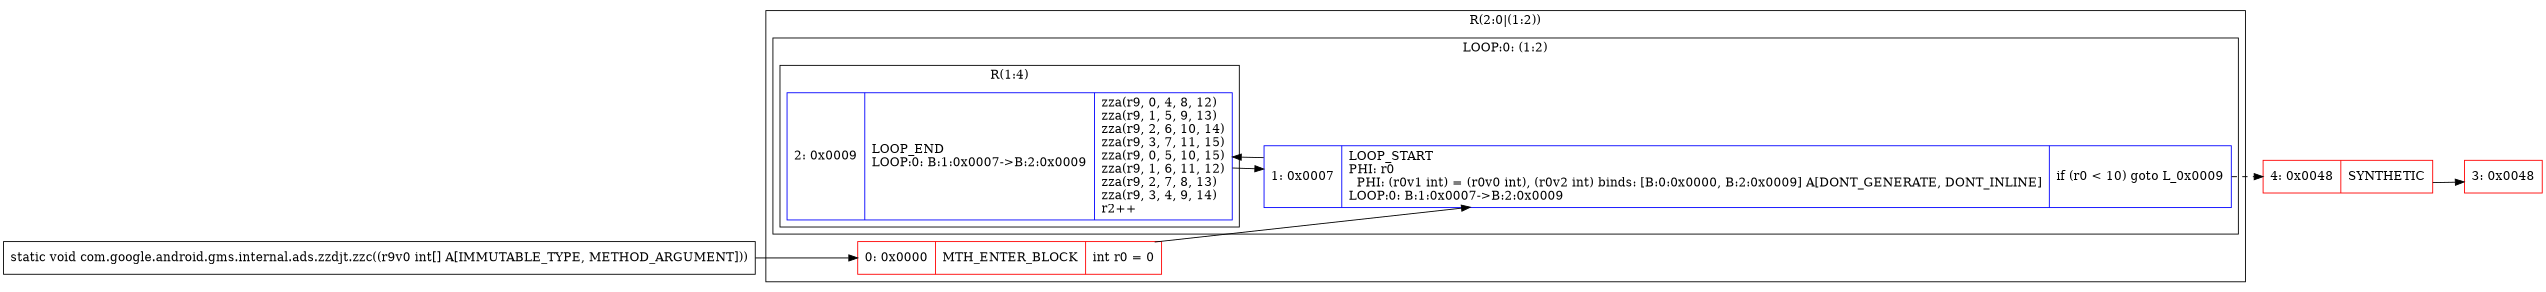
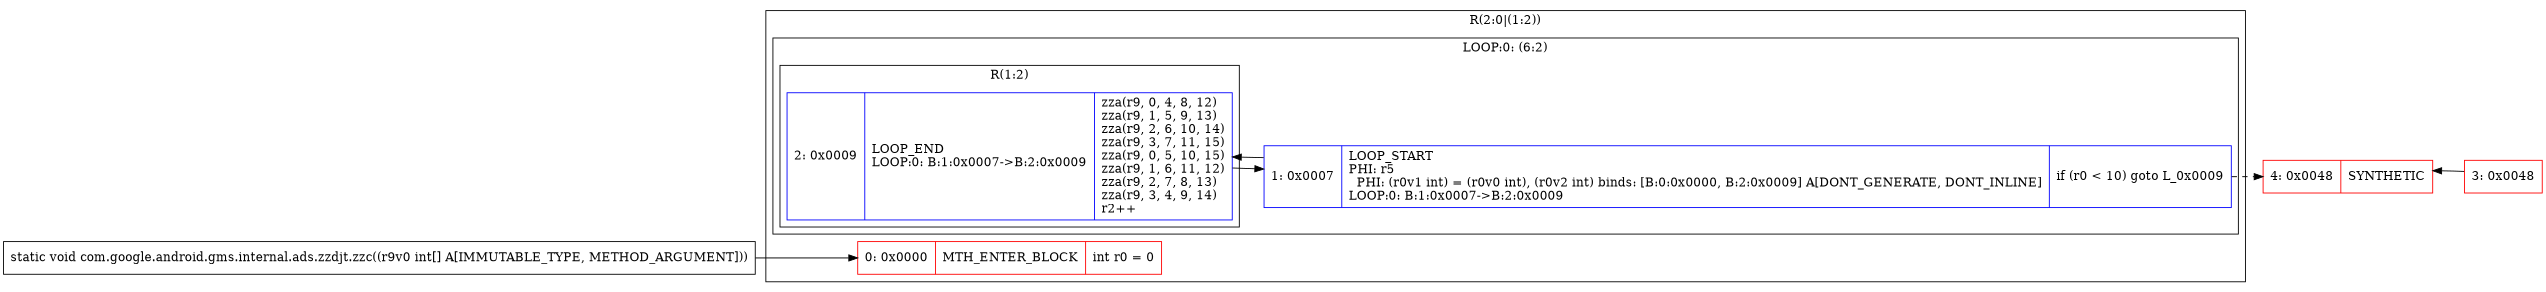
(1506, 48) -> (1506, 48)
(1010, 76) -> (1010, 76)
(1374, 170) -> (1374, 170)
(2444, 182) -> (2453, 171)
(1308, 225) -> none
